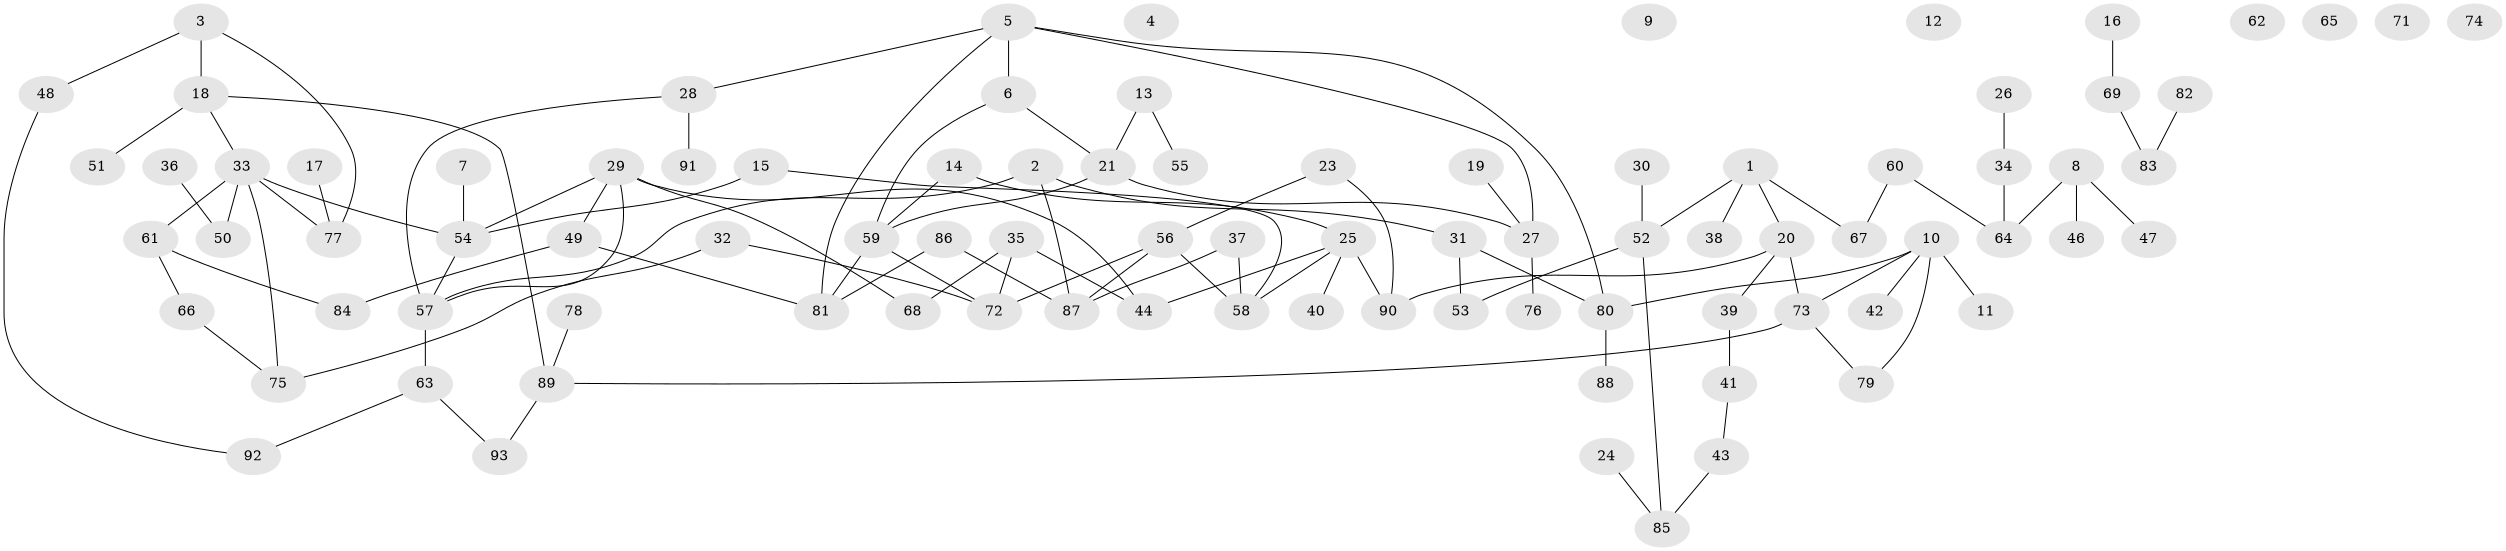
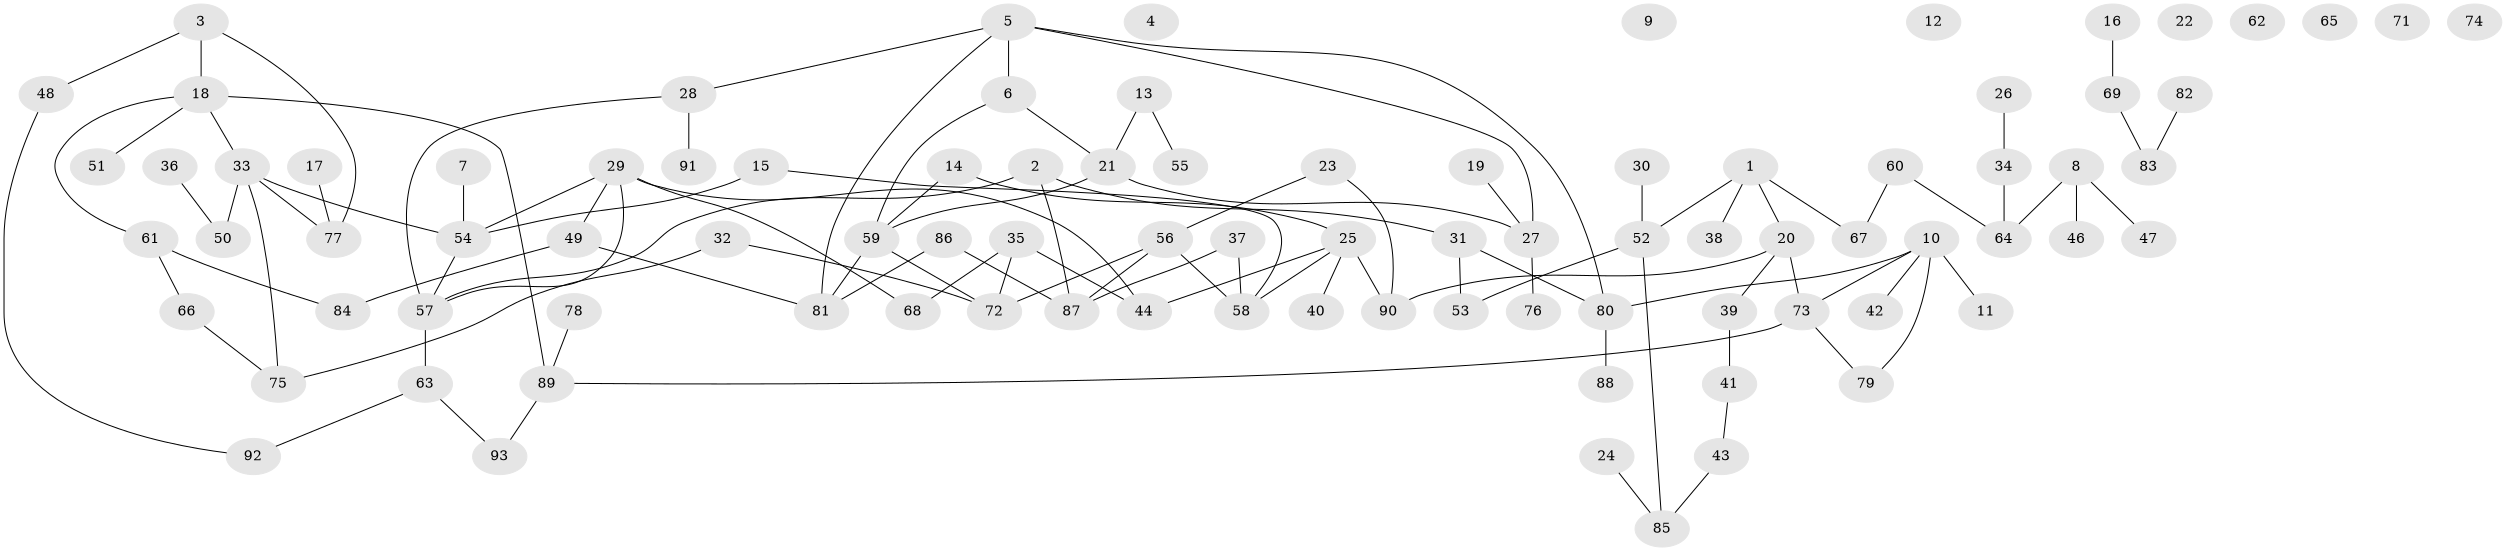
none -> (2185, 22)
(202, 199) -> (64, 146)
